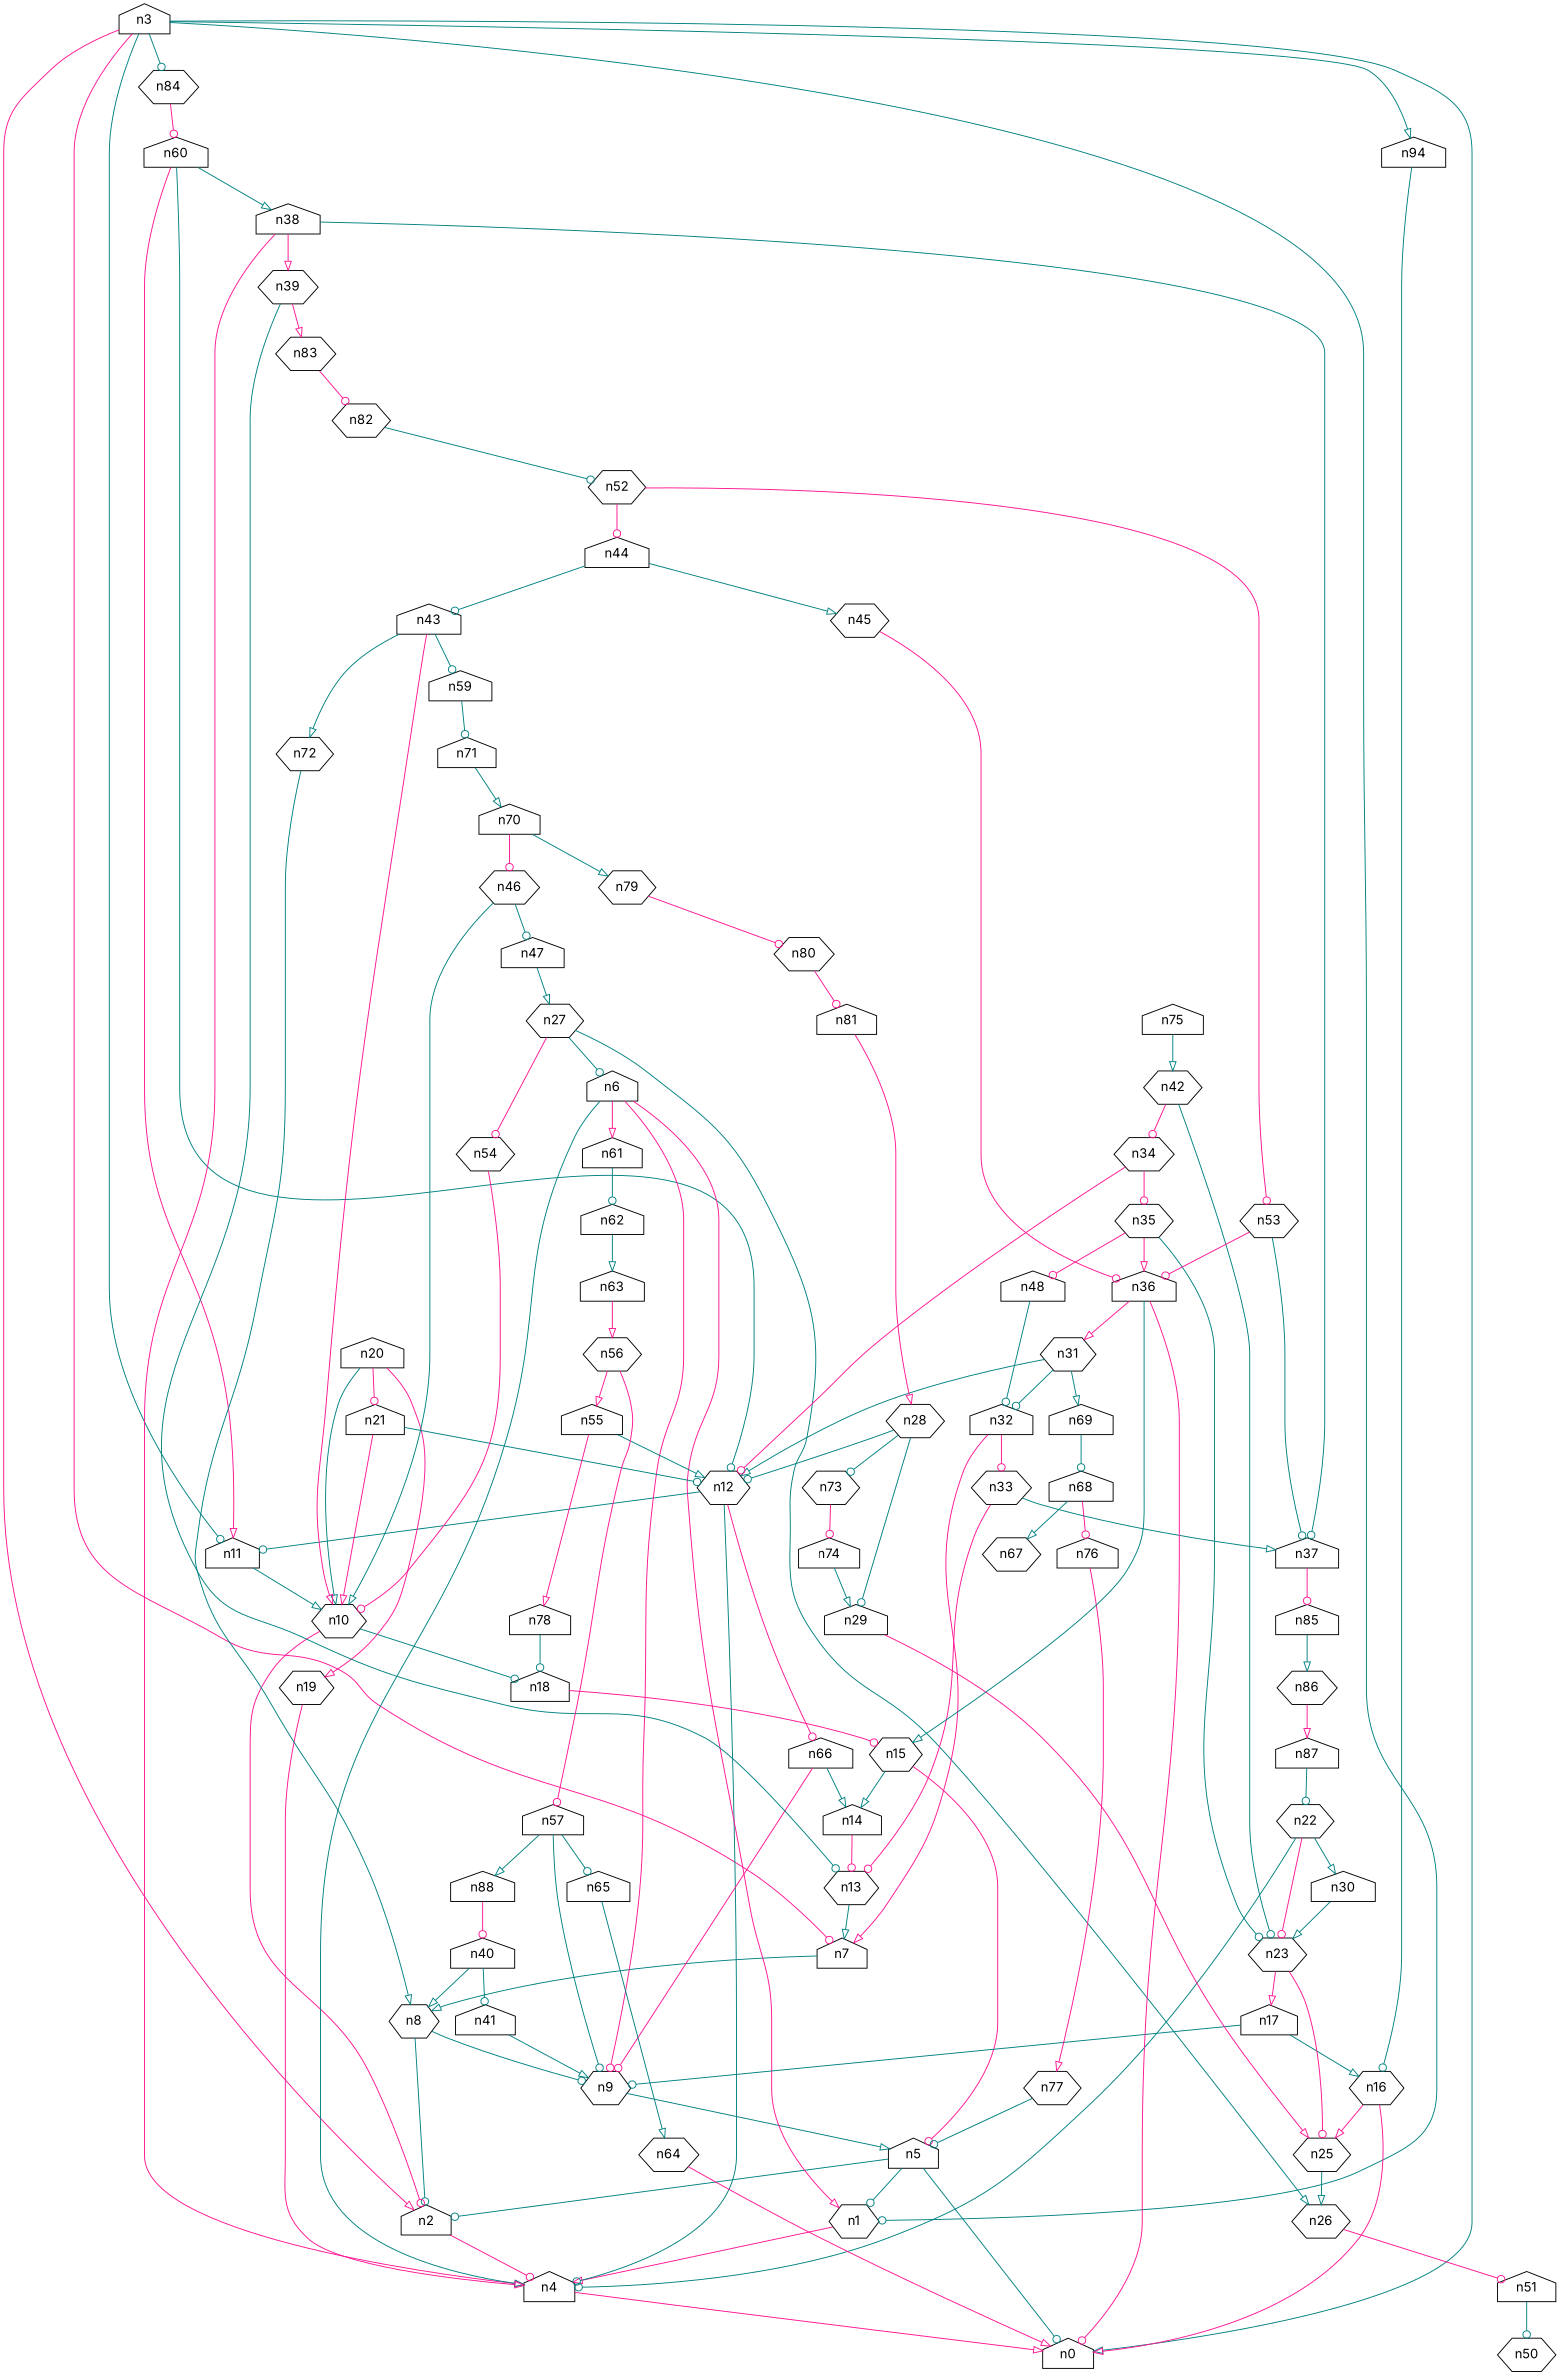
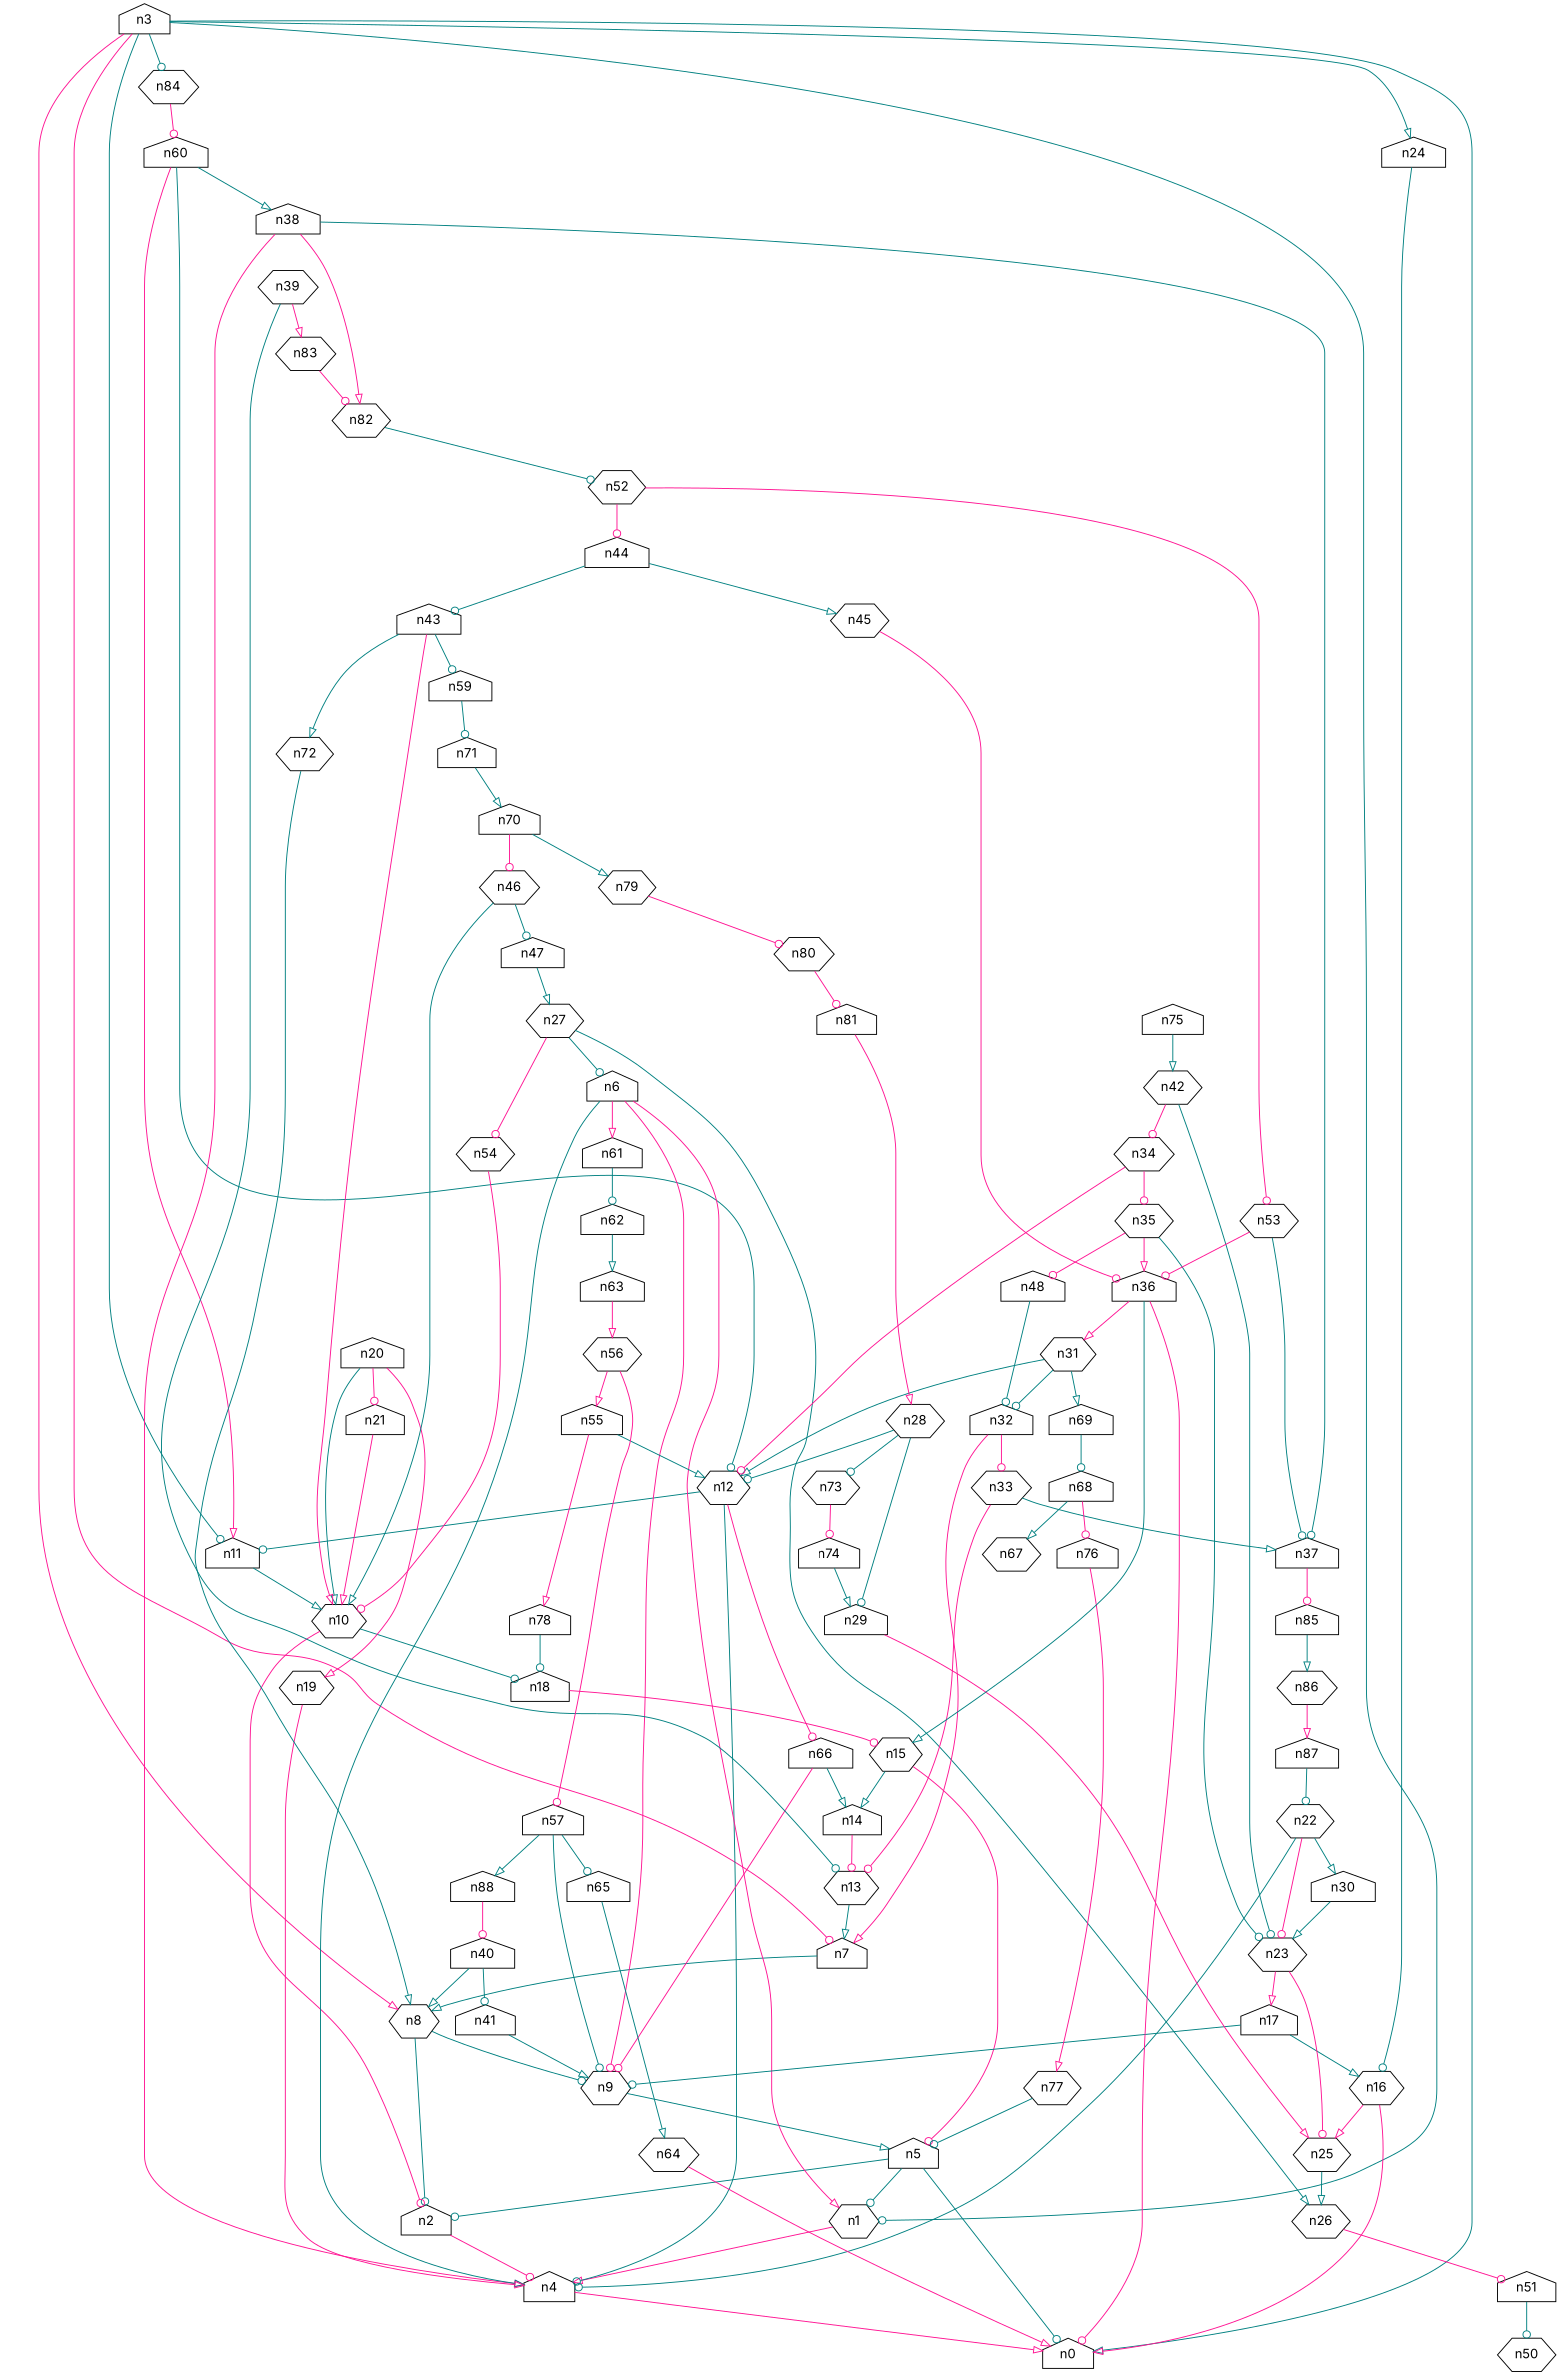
(1414, 154) -> (1414, 154)
(288, 248) -> (341, 309)
(4, 1152) -> (39, 1067)
(549, 1454) -> none
